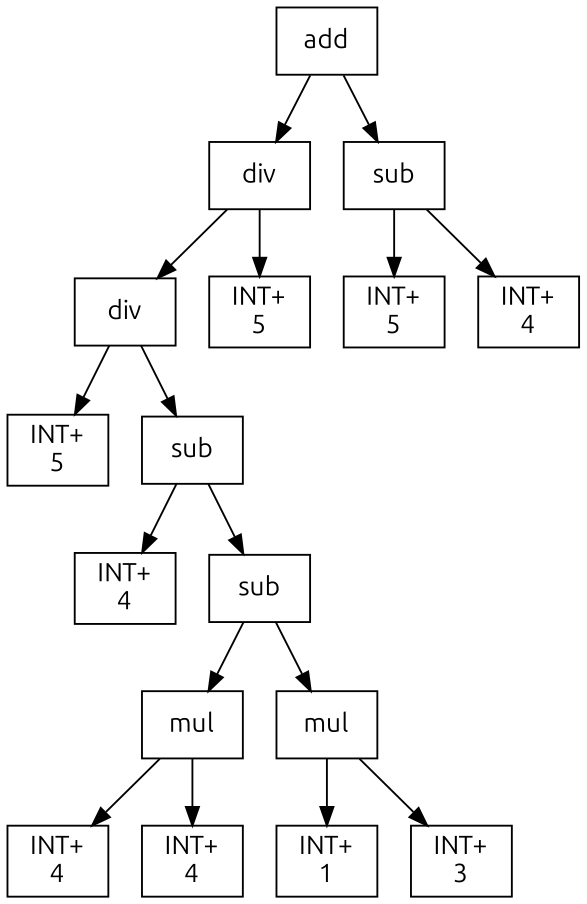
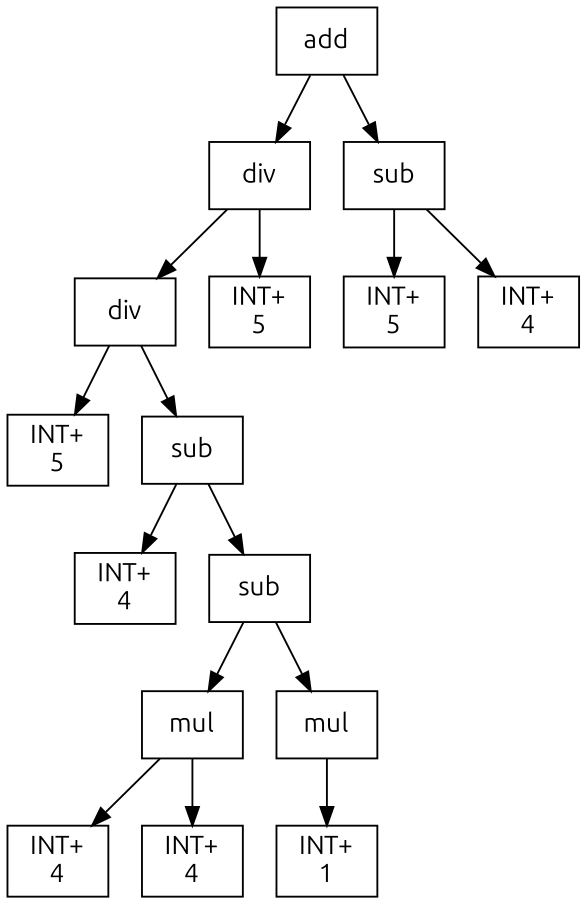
(461, 861) -> none
